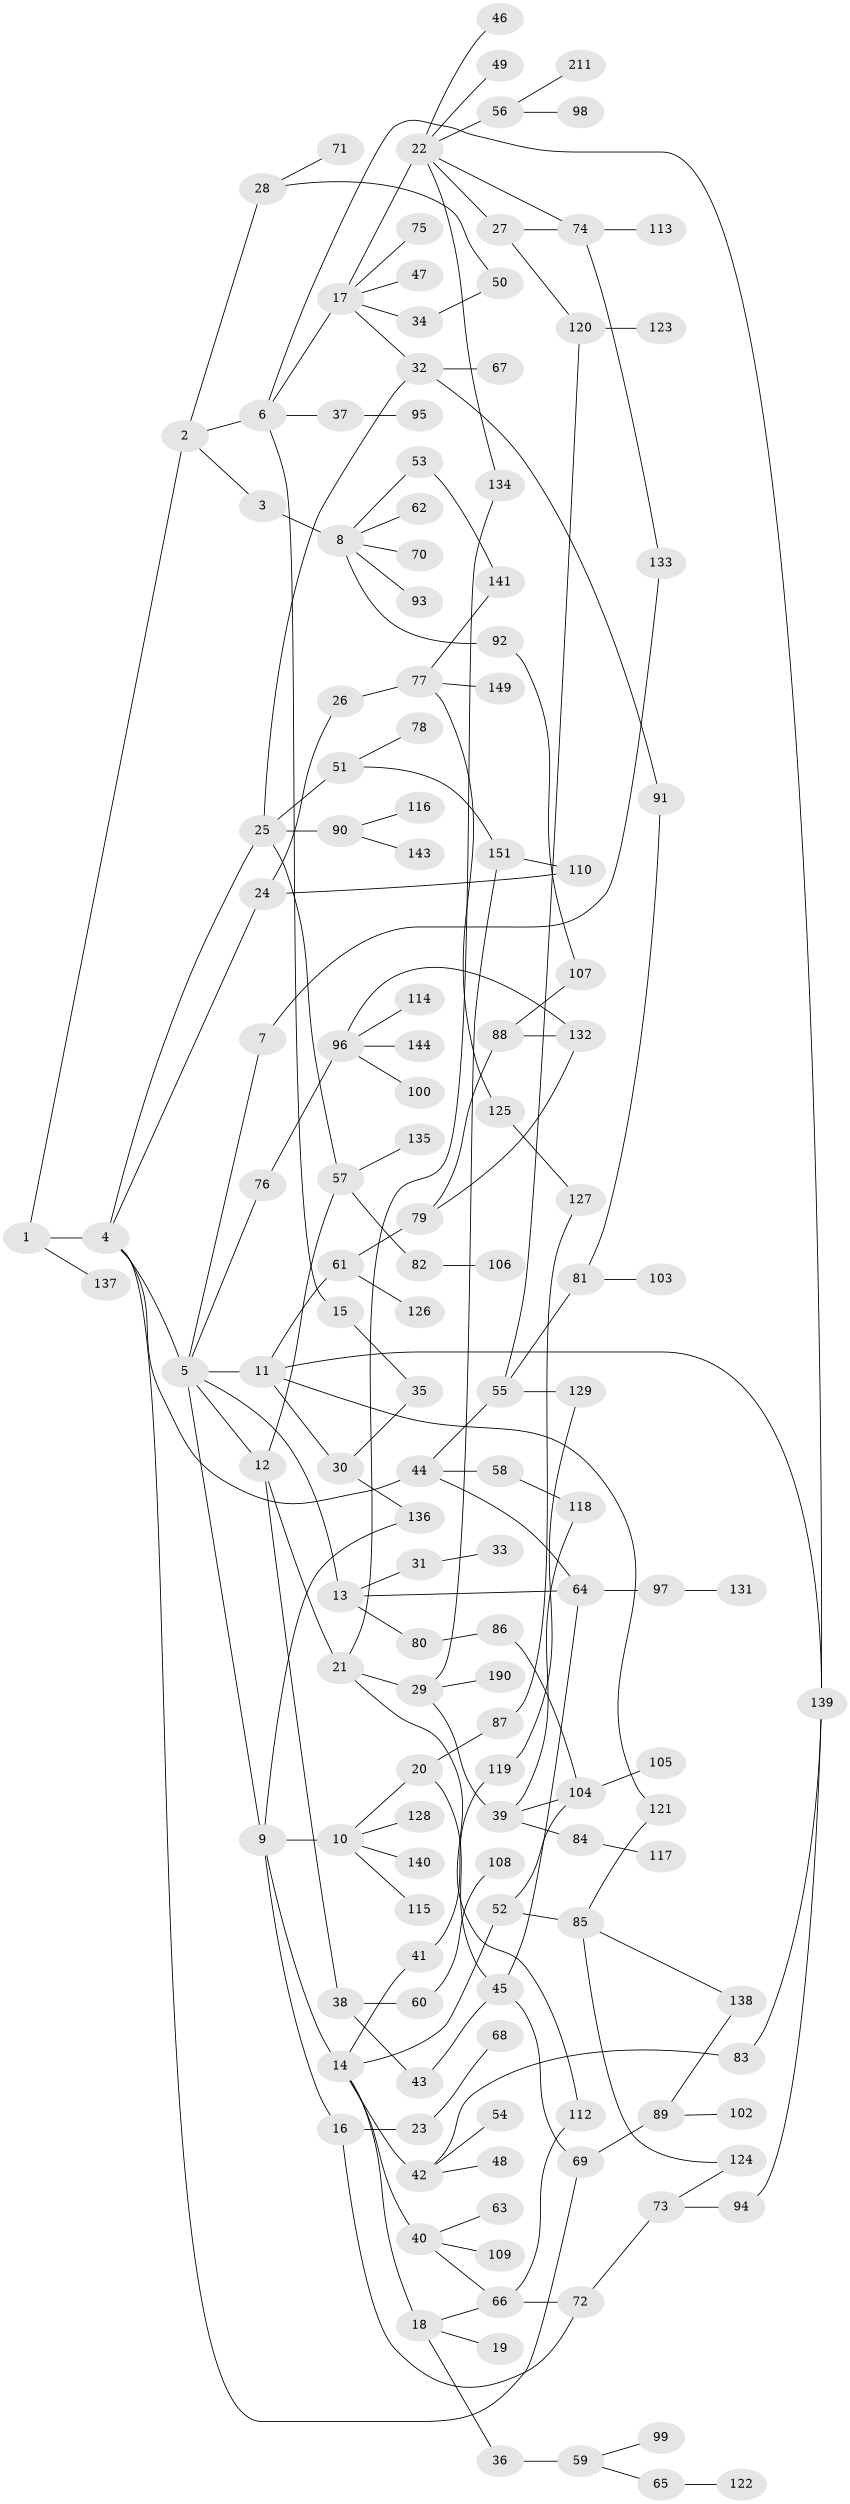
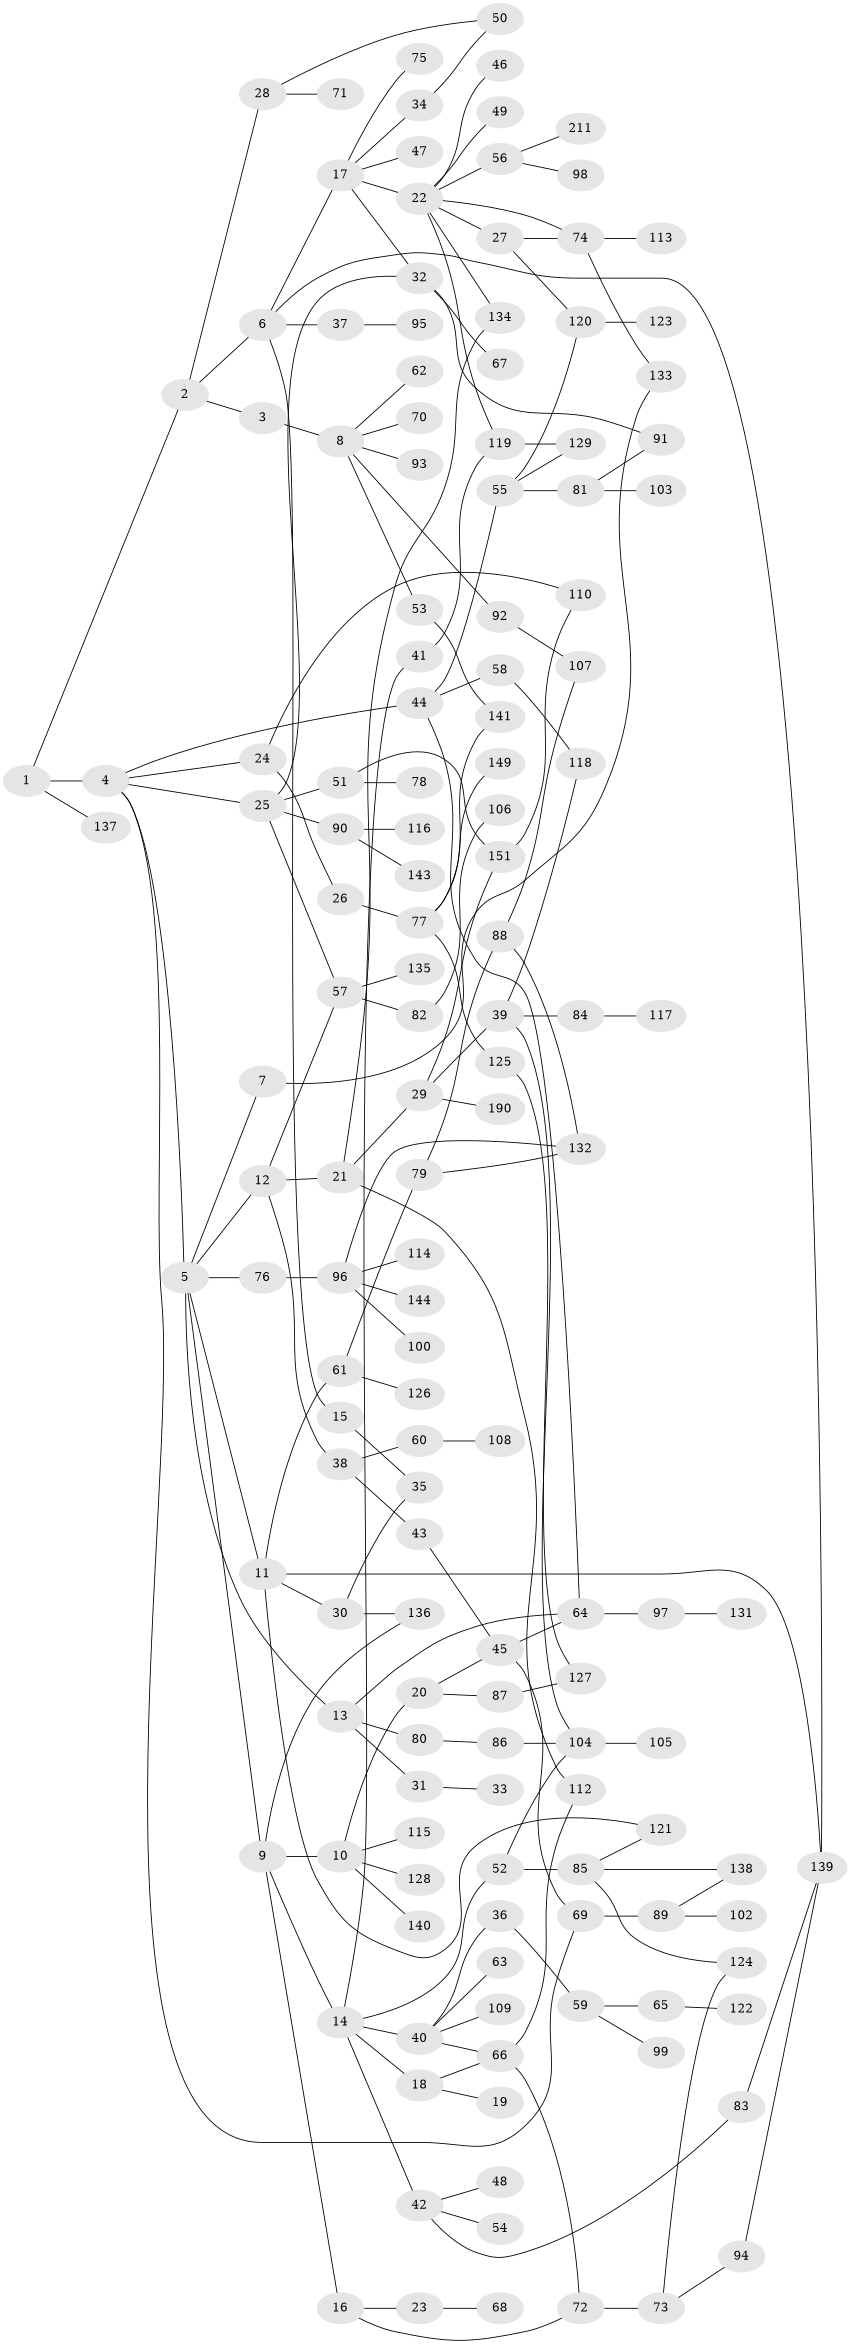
none -> (457, 305)
(460, 2393) -> (459, 1977)
